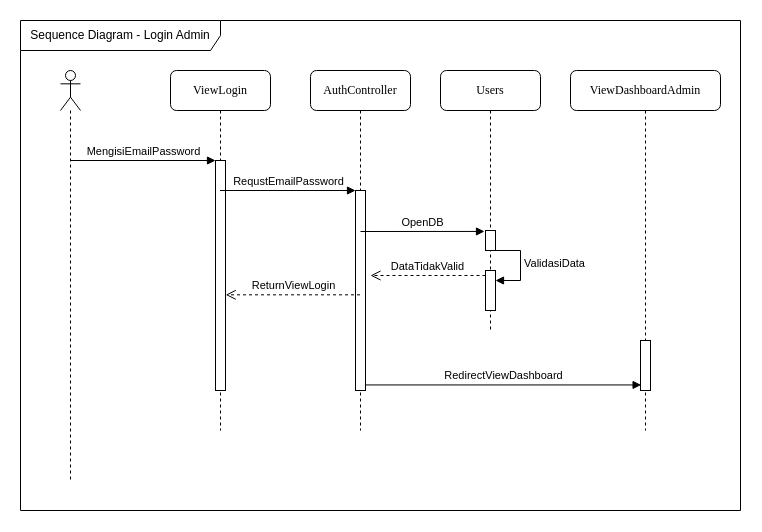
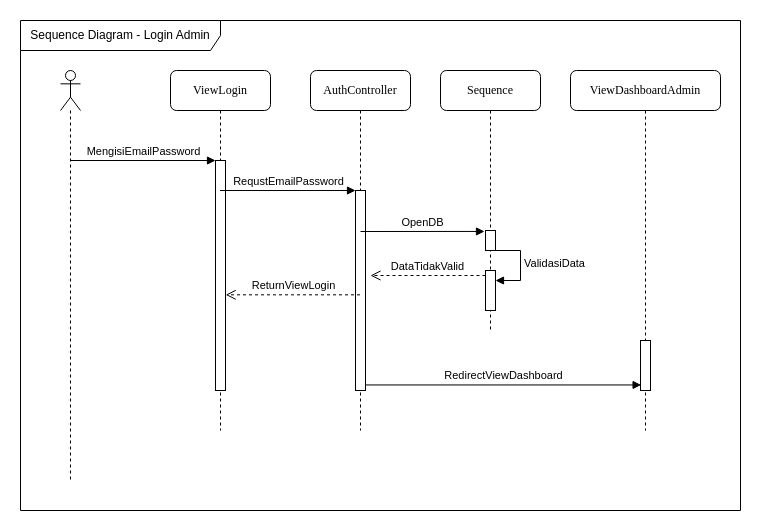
(491, 91) -> (491, 91)
